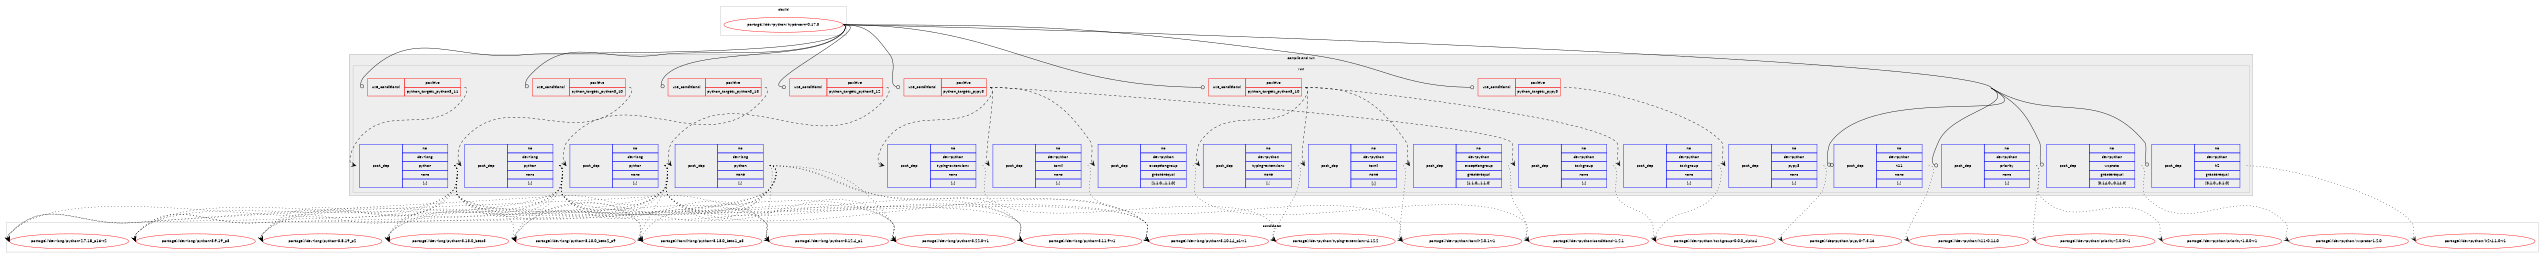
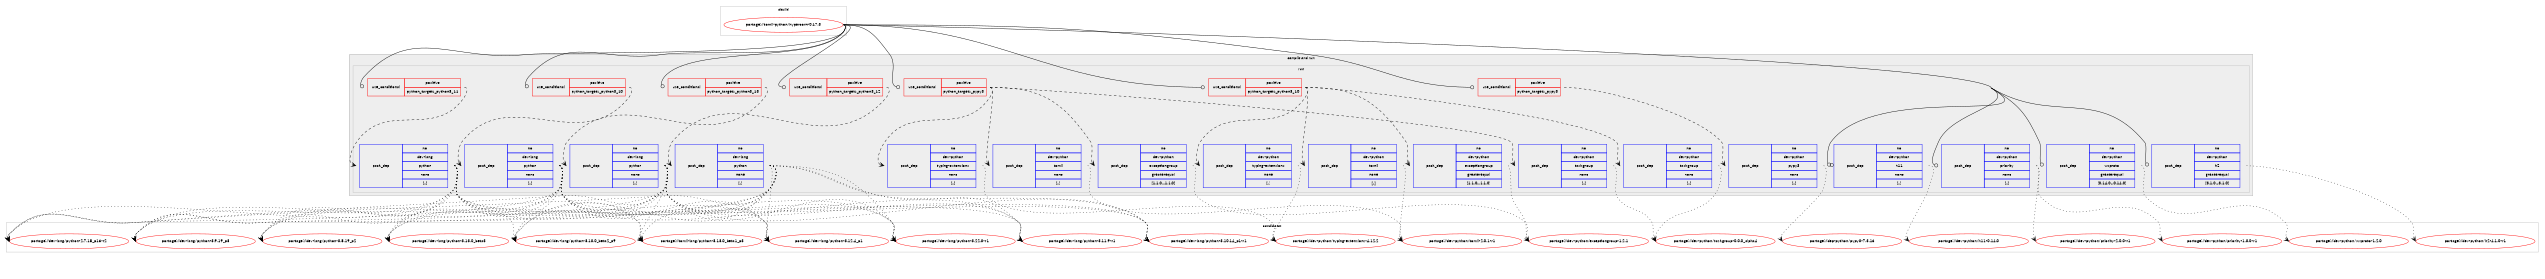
(783, 25) -> (783, 25)
(1589, 241) -> (1589, 241)
